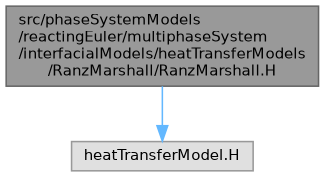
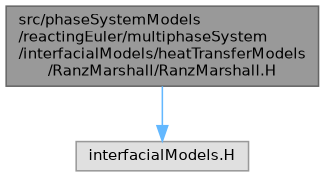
(162, 156) -> (162, 156)
